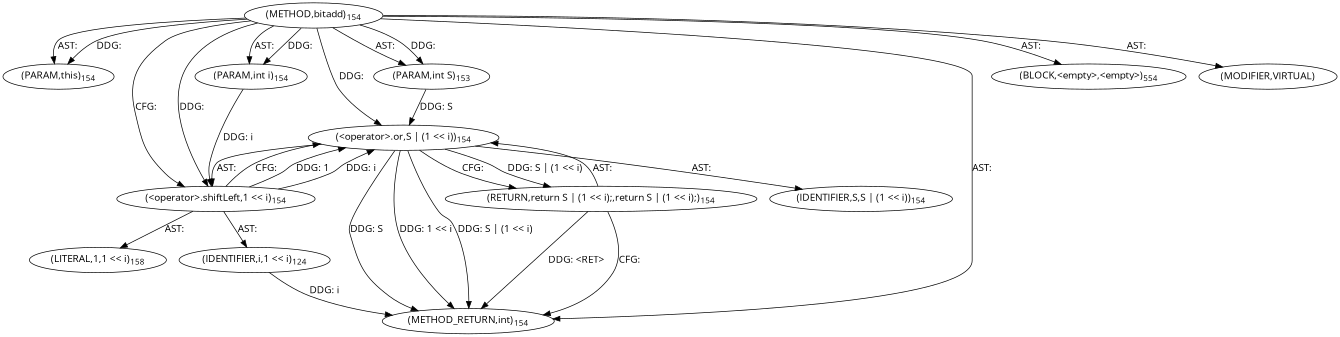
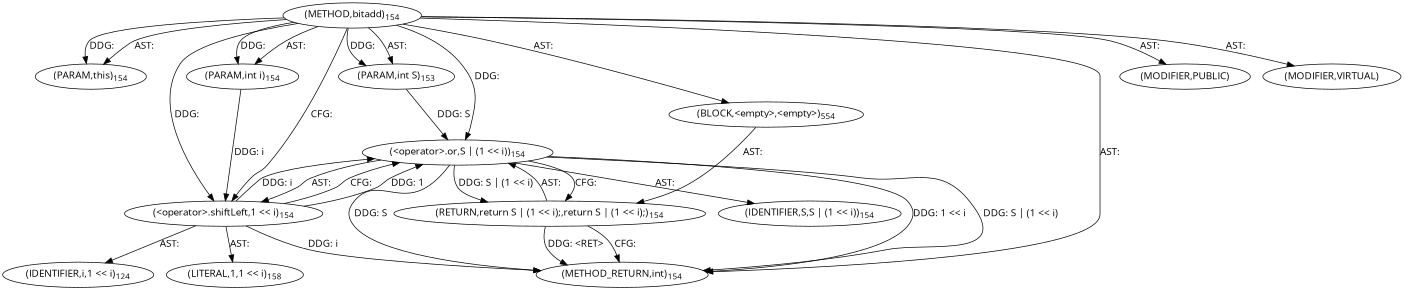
none -> (1185, 77)
none -> (706, 173)
(324, 301) -> (387, 260)
